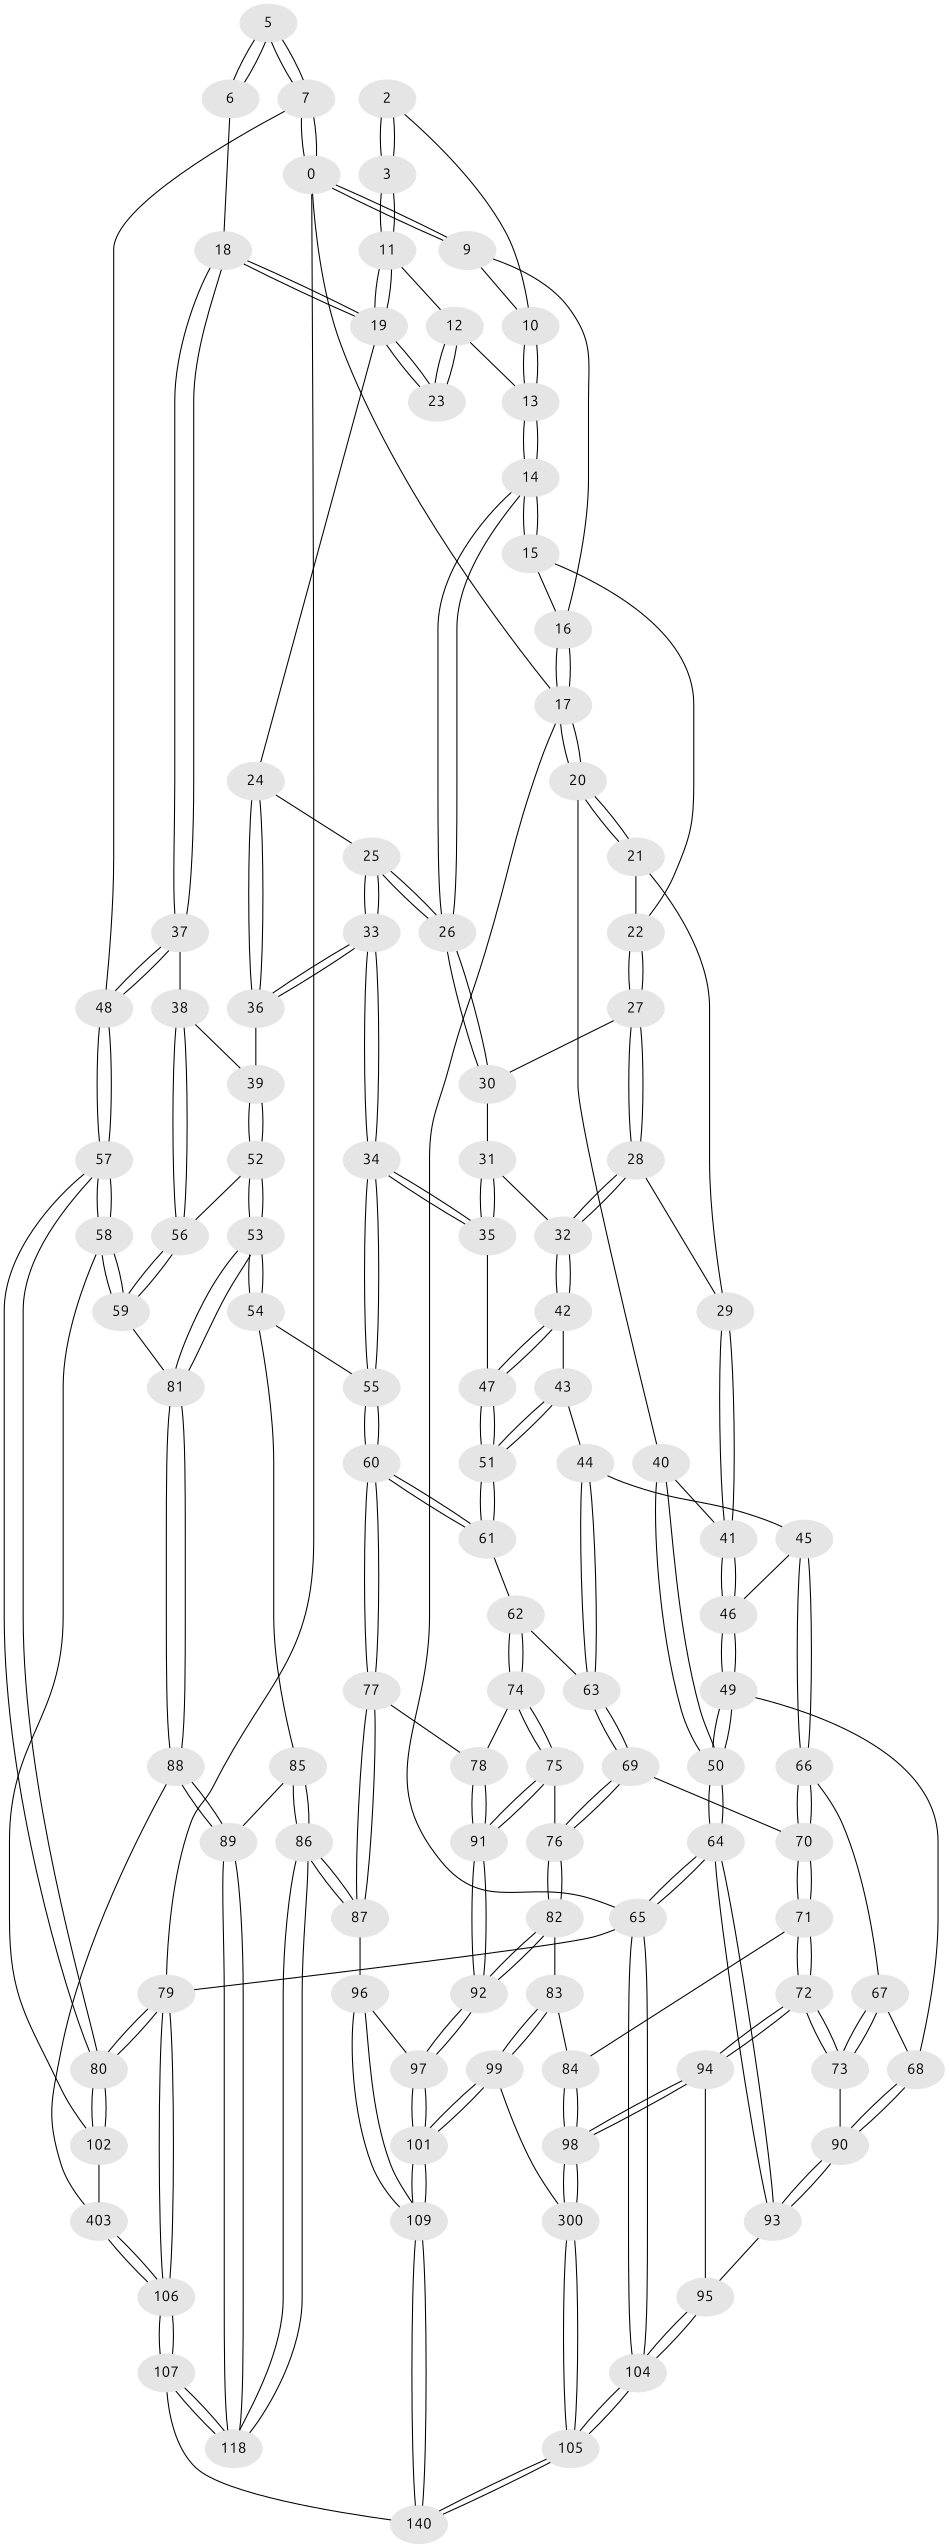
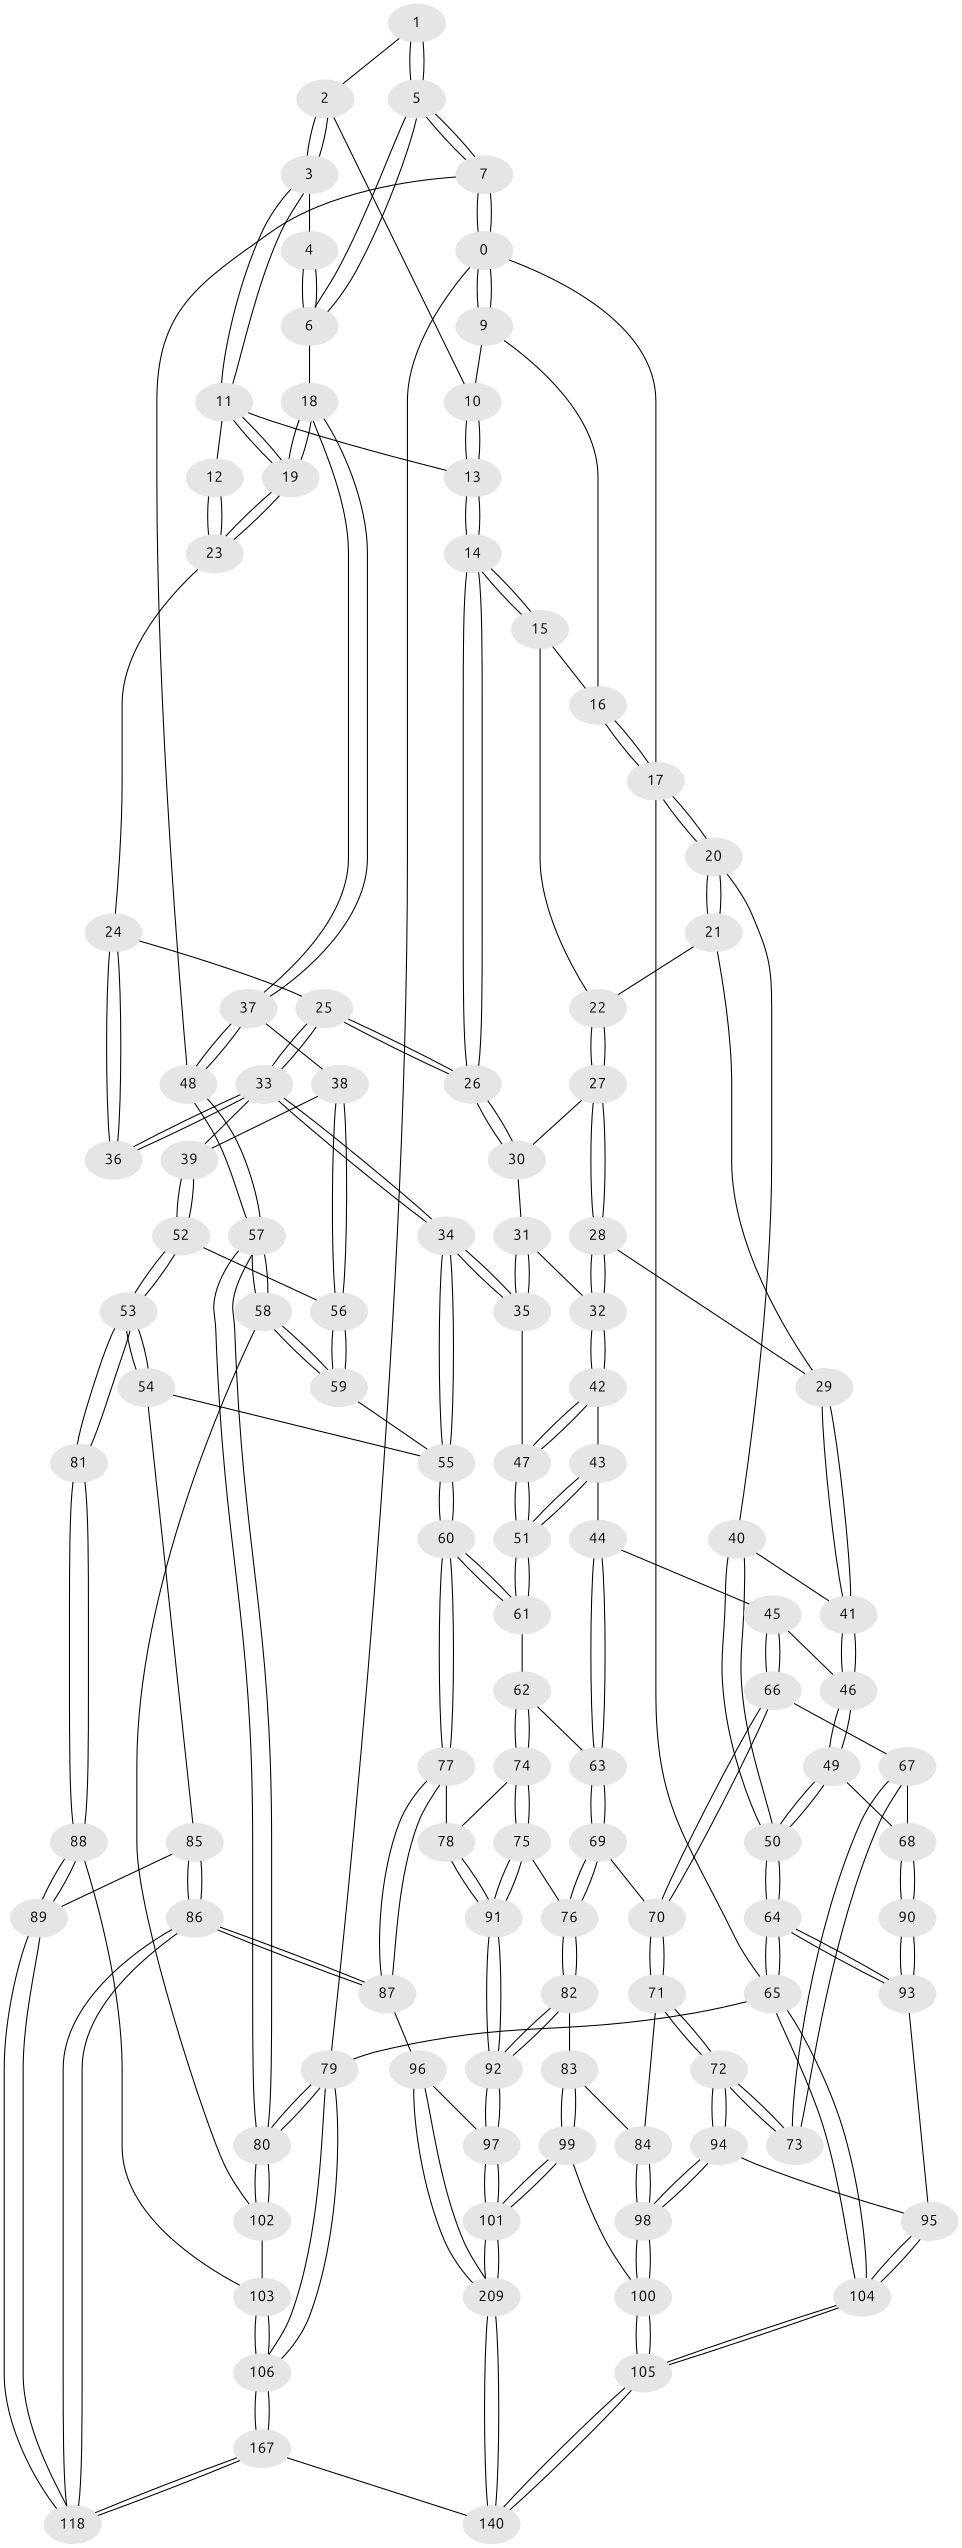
none -> (417, 23)
none -> (310, 251)
(493, 364) -> (347, 444)
(320, 543) -> (122, 730)
(256, 1047) -> (231, 1118)
(148, 1350) -> (393, 1426)
(840, 2108) -> none
(99, 2221) -> (262, 2297)
(419, 2221) -> (492, 2297)
(571, 2221) -> (643, 2297)
(166, 2373) -> (262, 2449)
